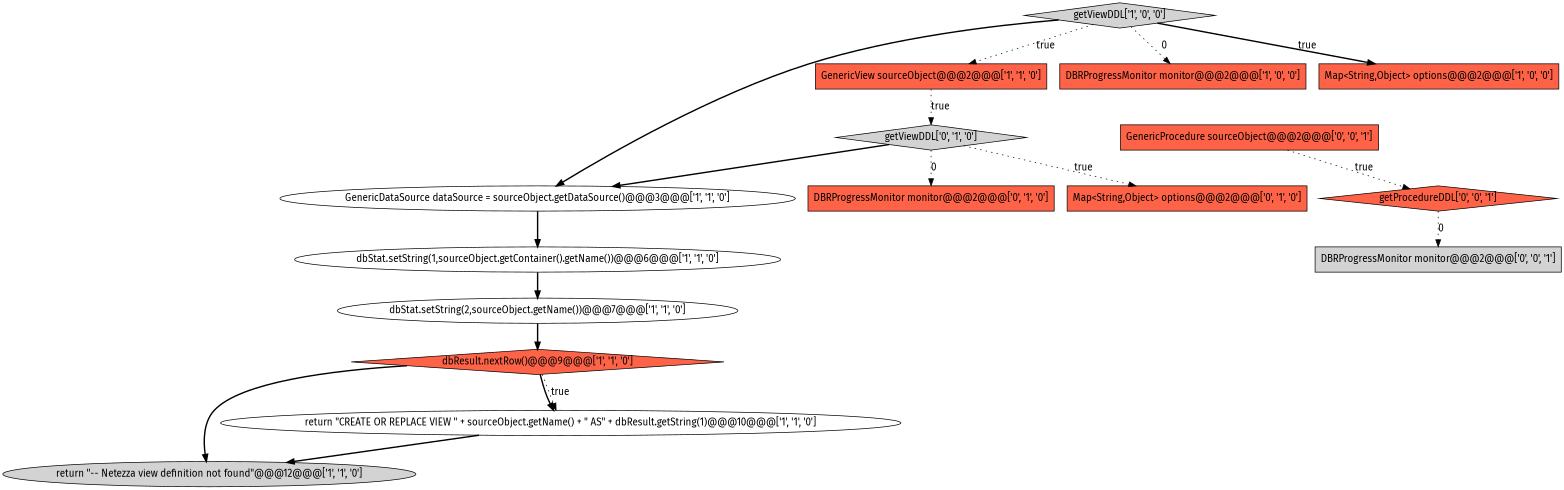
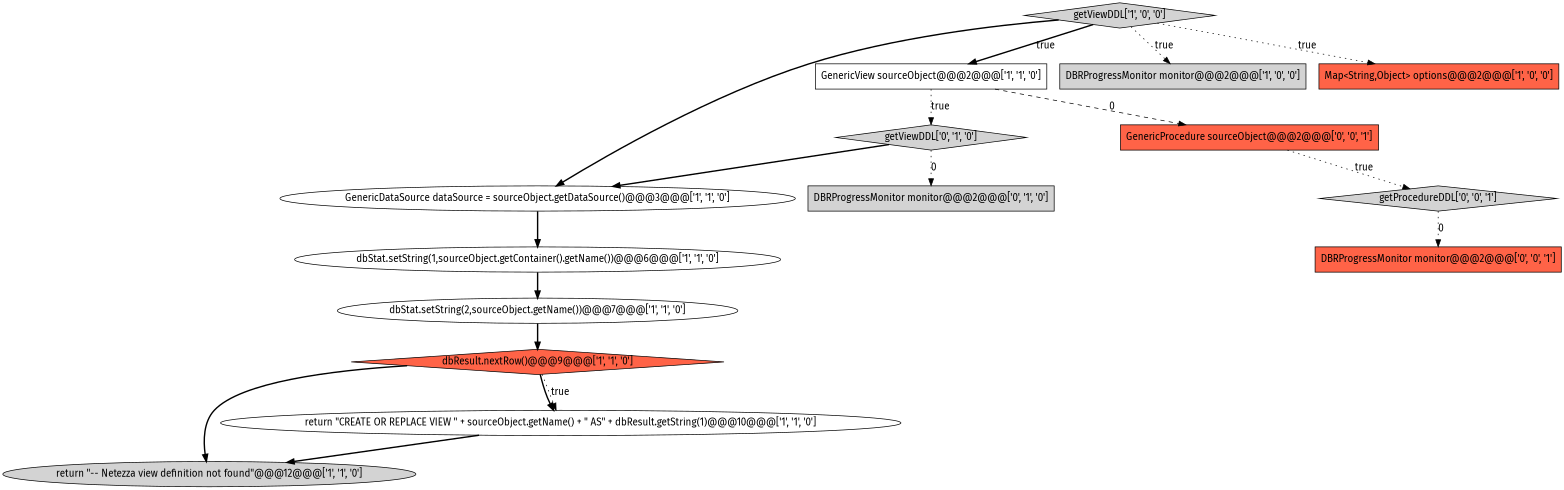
(1035, 43) -> (1035, 43)
(1263, 43) -> (1263, 43)
(1164, 46) -> (1164, 46)
(931, 76) -> (931, 76)
(1183, 76) -> (1183, 76)
none -> (1087, 106)
(931, 198) -> (931, 198)
(1187, 198) -> none
(1438, 198) -> (1438, 198)
(1438, 260) -> (1438, 260)
